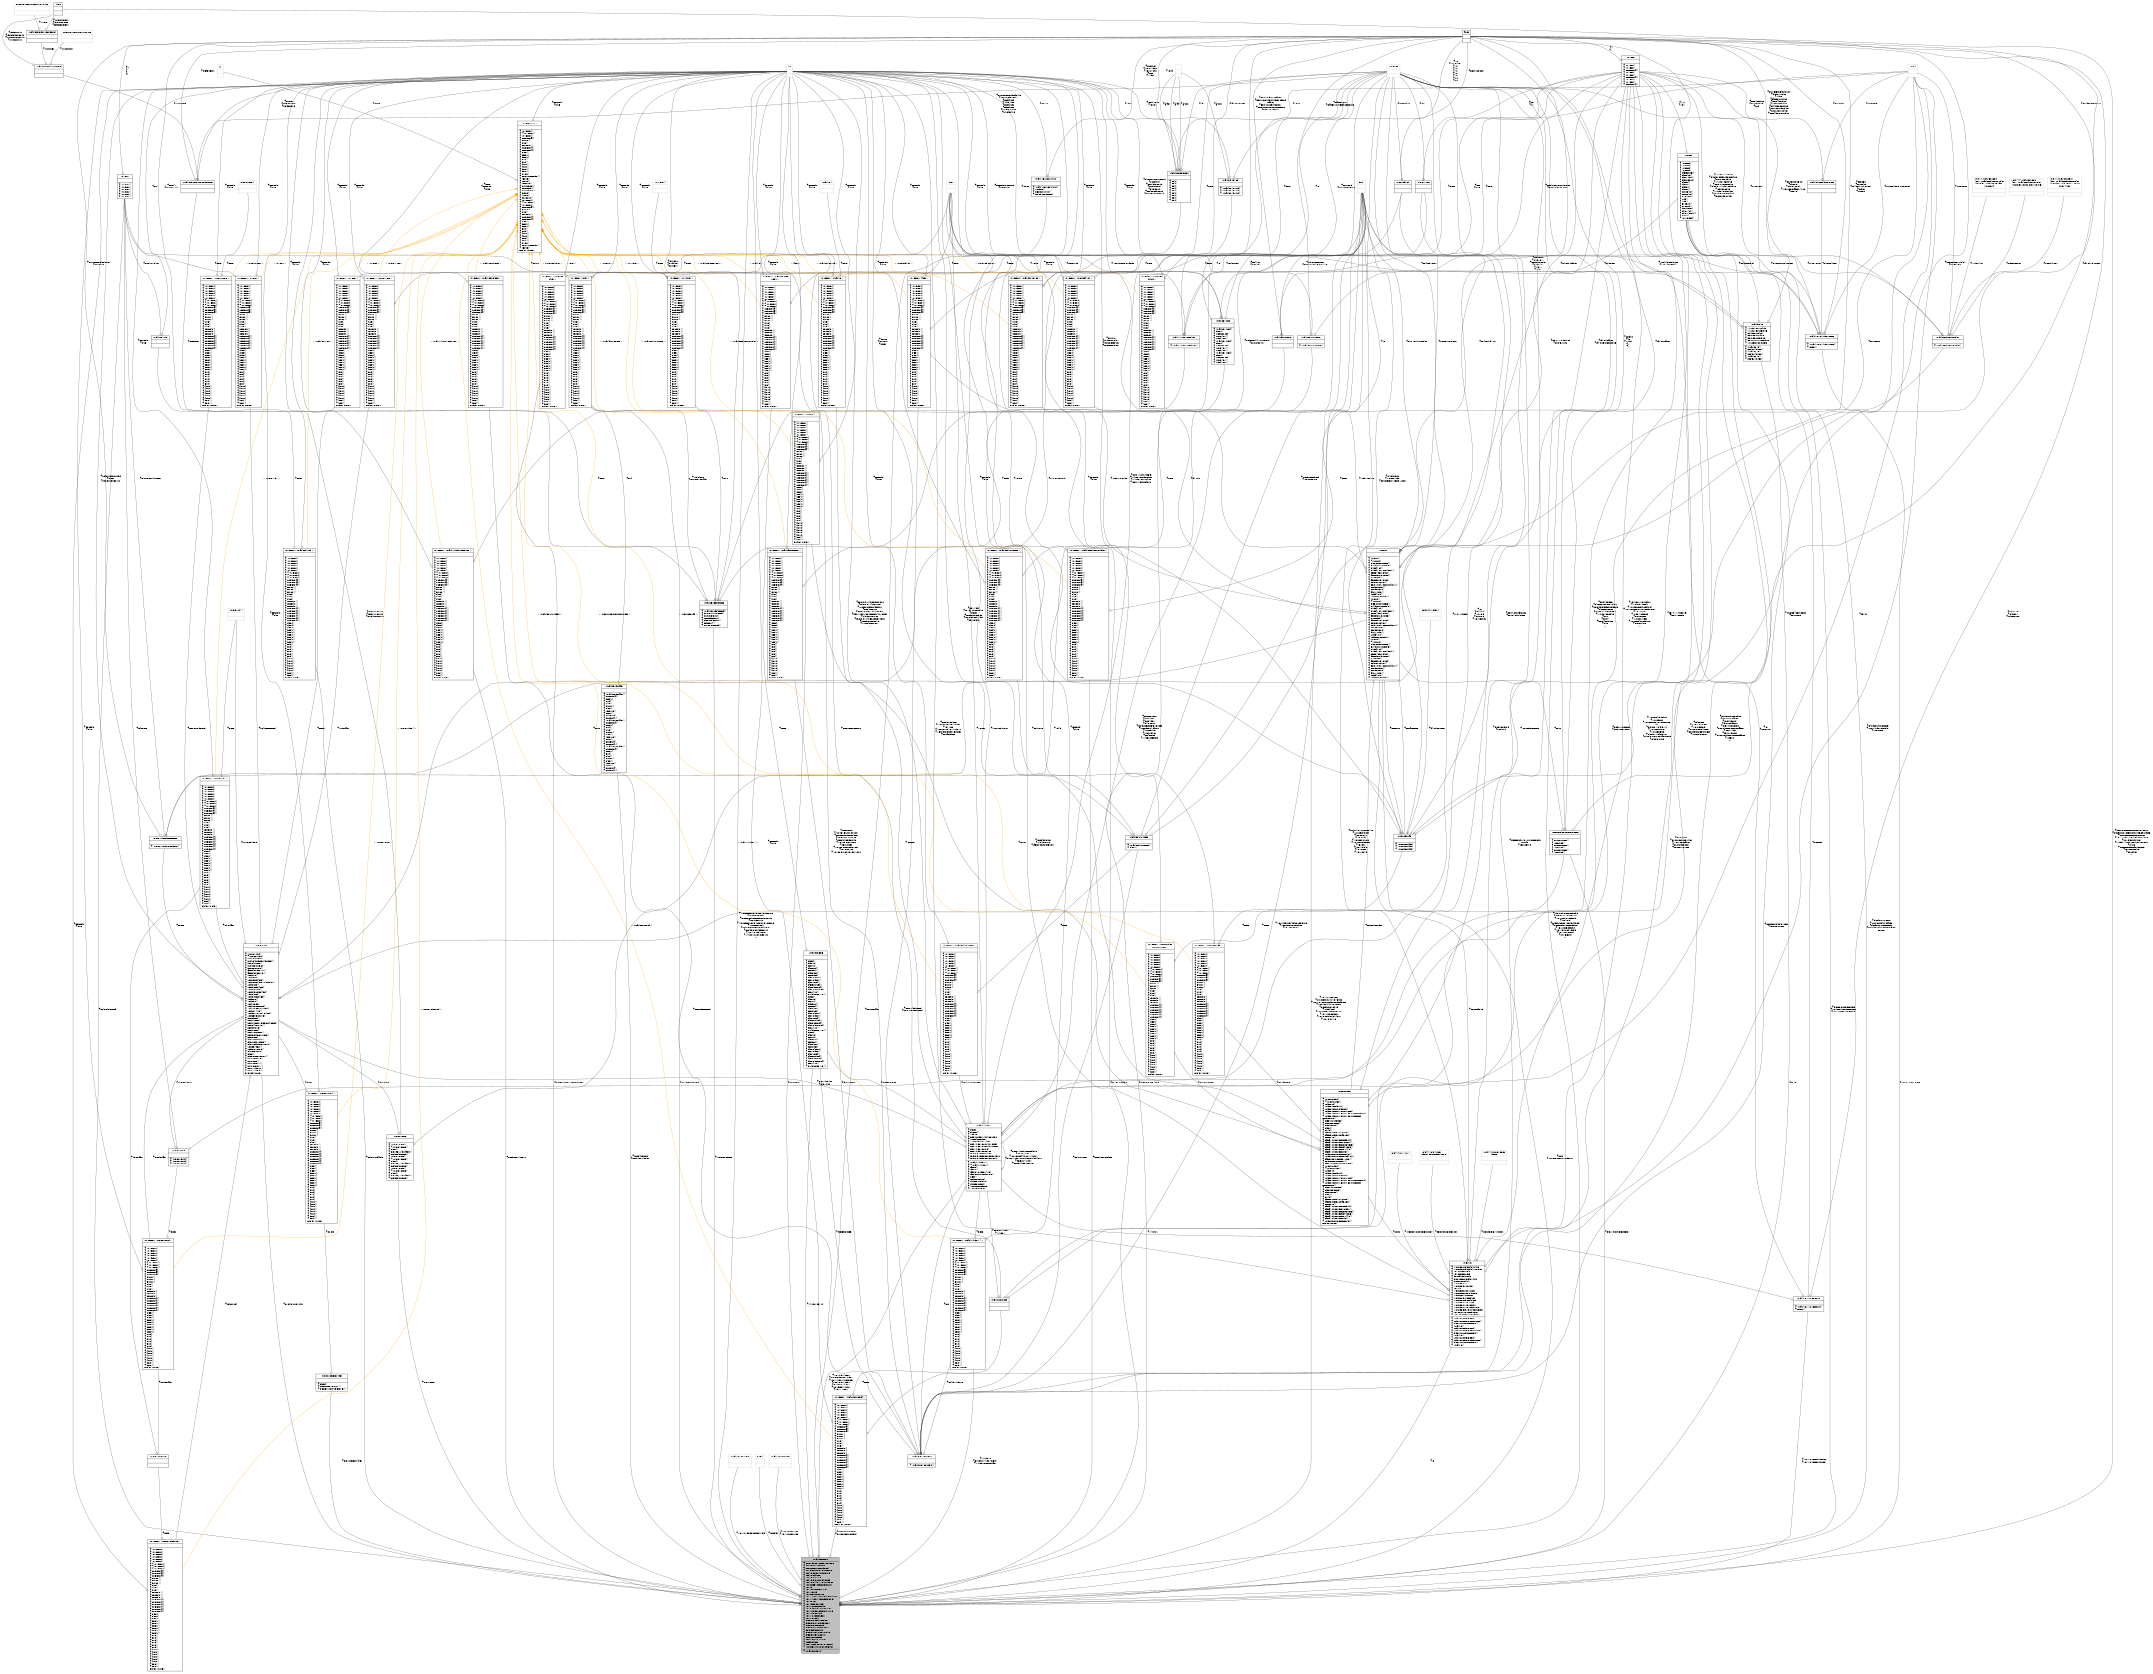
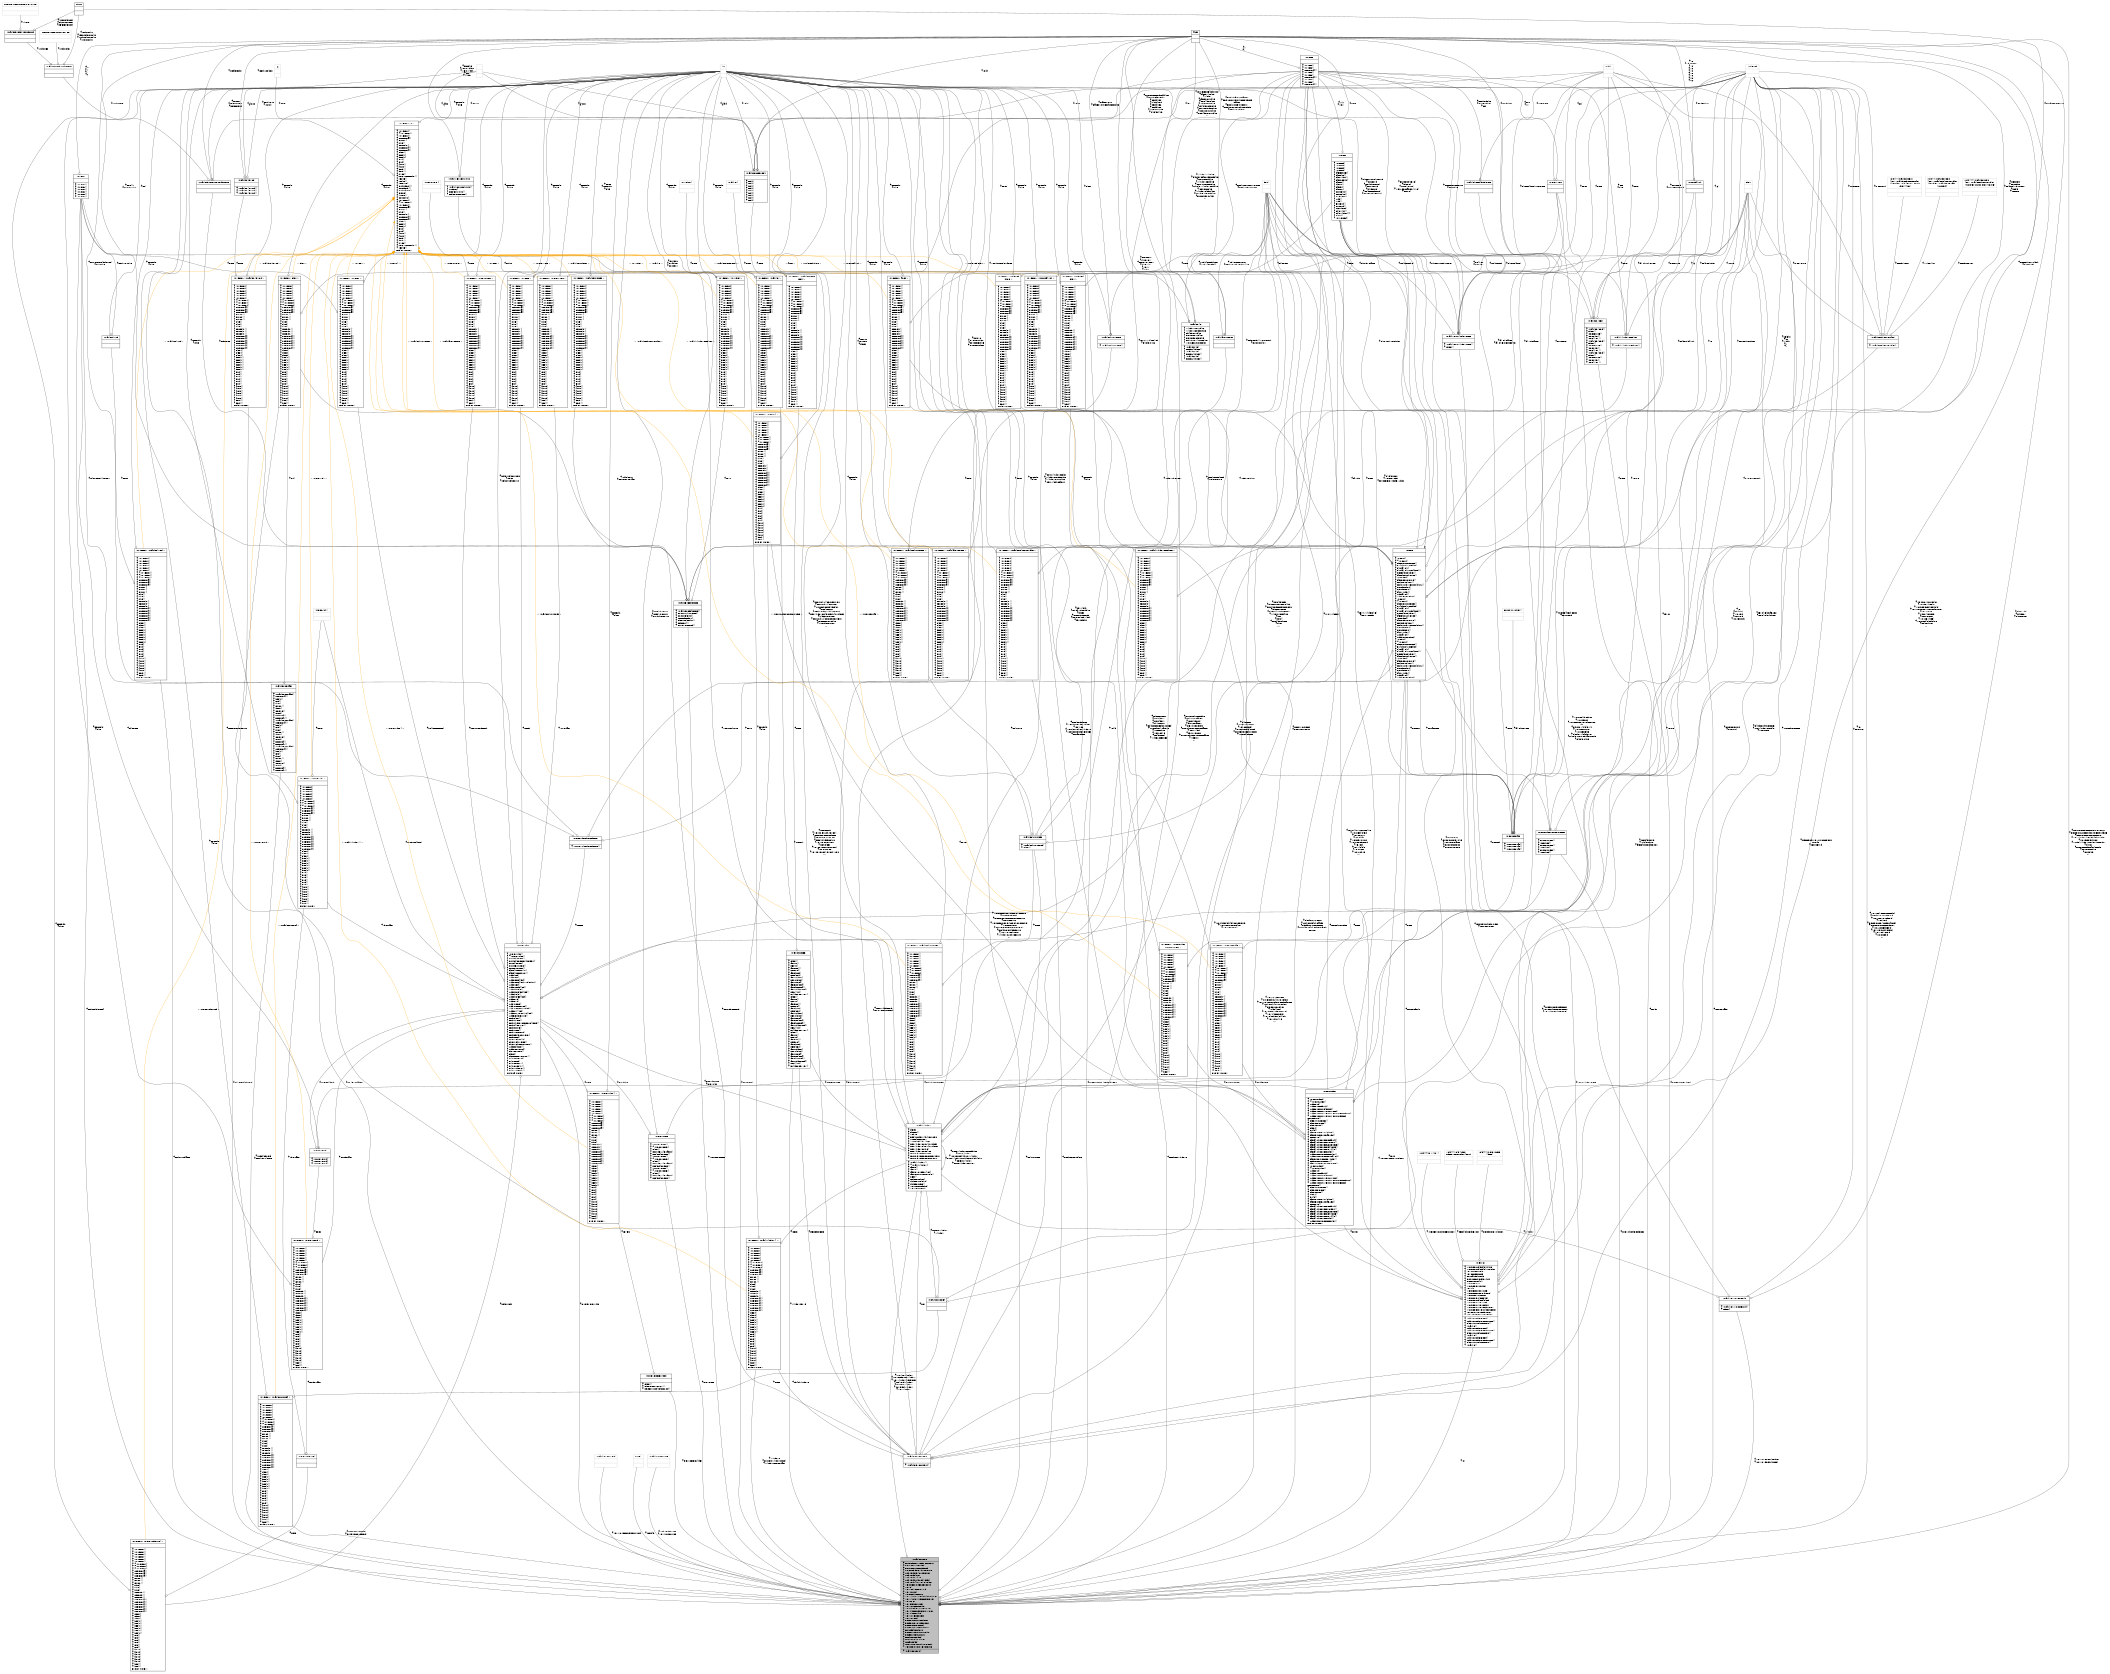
(1237, 104) -> (1353, 104)
(1509, 922) -> (1751, 1023)
(1735, 1346) -> (1647, 1193)
(843, 1525) -> (267, 1525)
